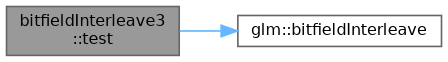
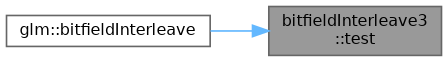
(200, 31) -> (231, 31)
